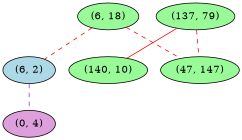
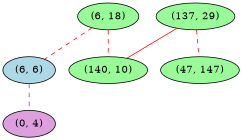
(195, 16) -> (195, 16)
(148, 40) -> (108, 43)
(29, 70) -> (29, 70)
